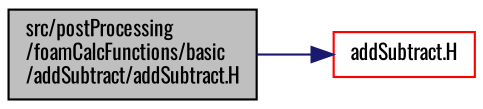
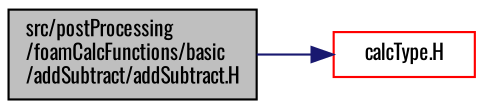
(404, 55) -> (404, 55)
